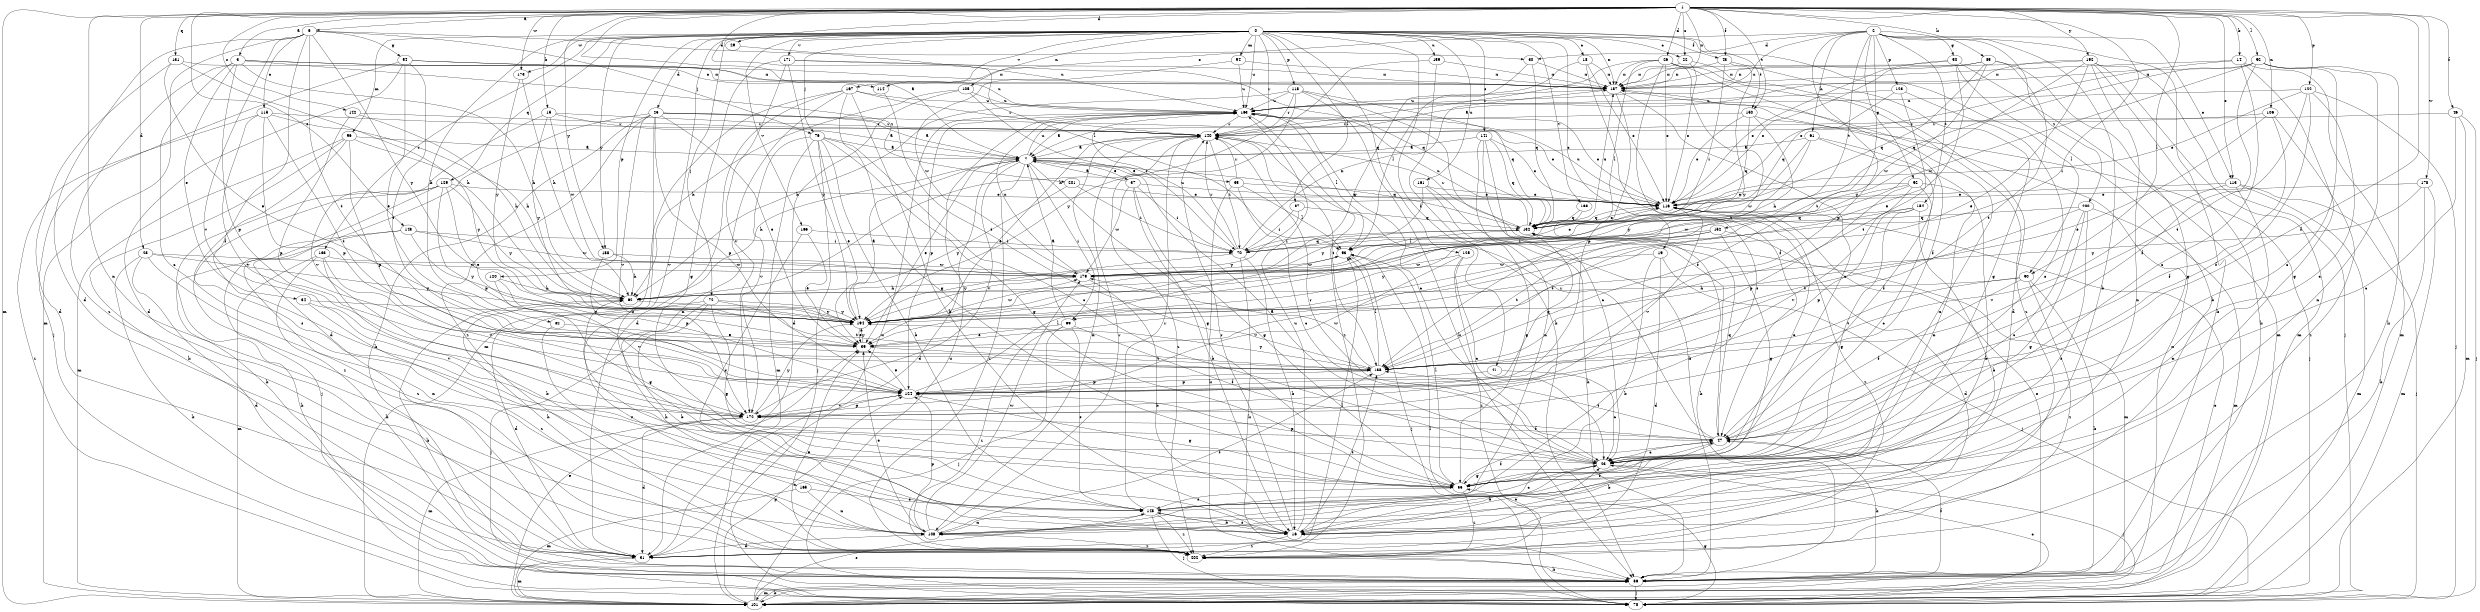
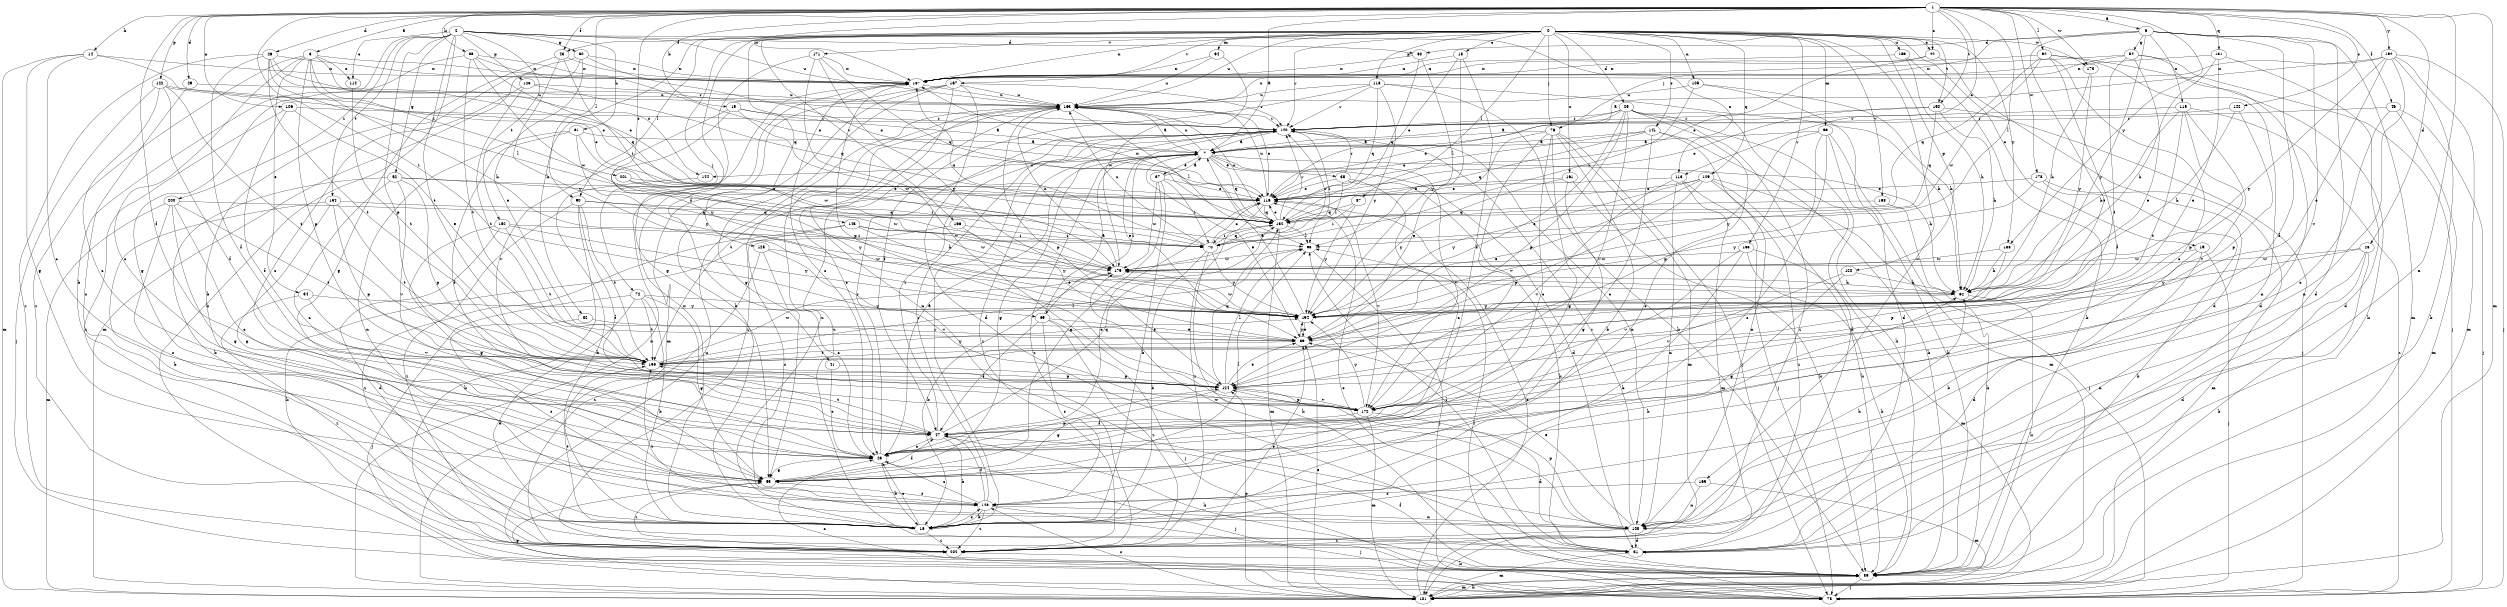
none -> (705, 177)
none -> (756, 210)
(1637, 379) -> (362, 406)
